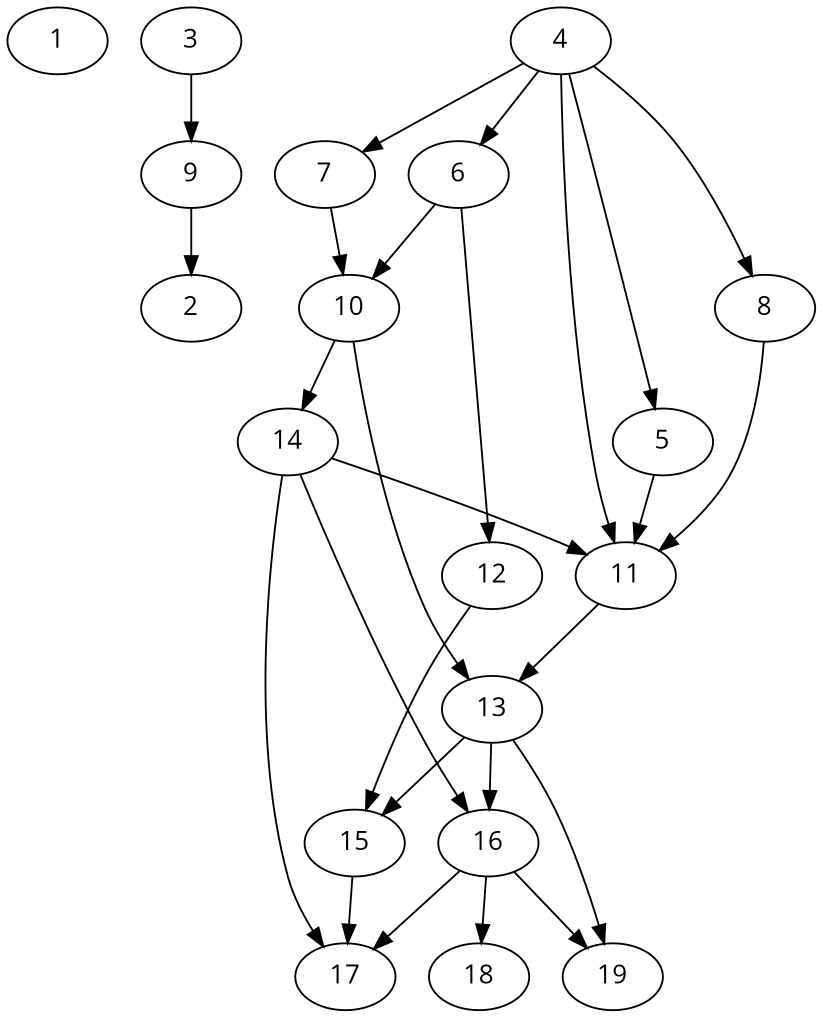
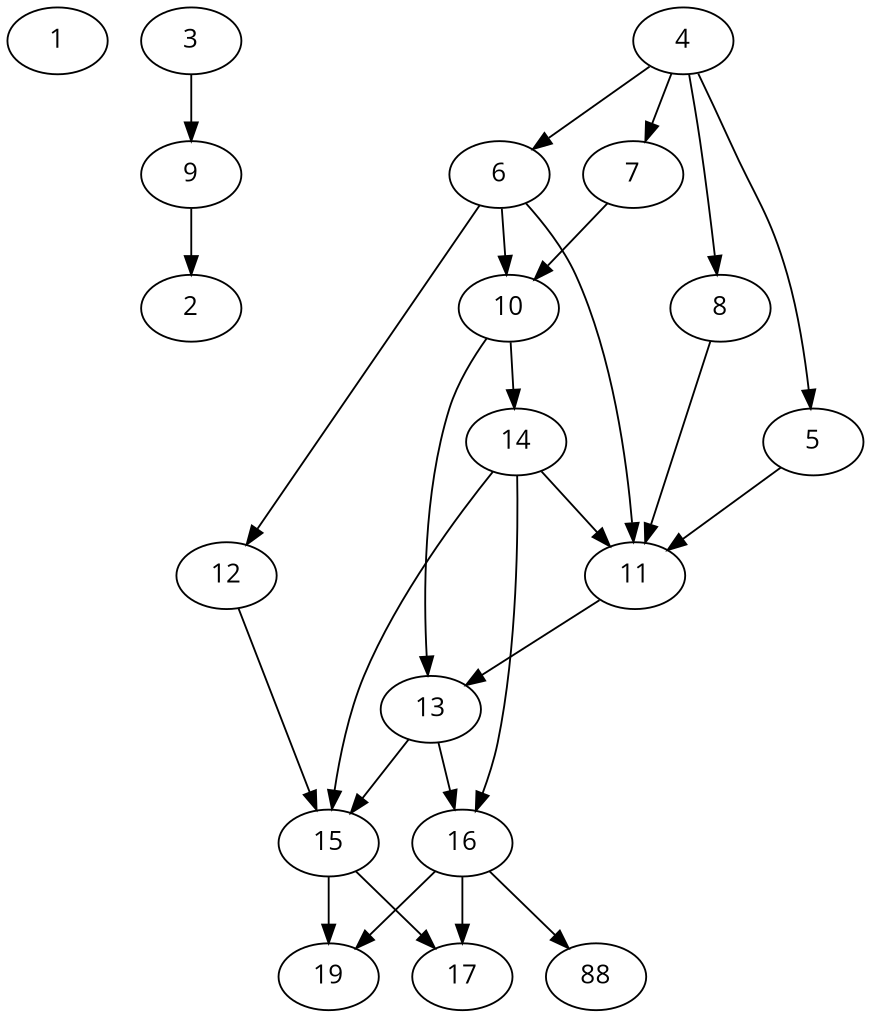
(573, 301) -> (603, 354)
(266, 706) -> (391, 620)
(564, 829) -> (329, 901)
(479, 977) -> (596, 977)
